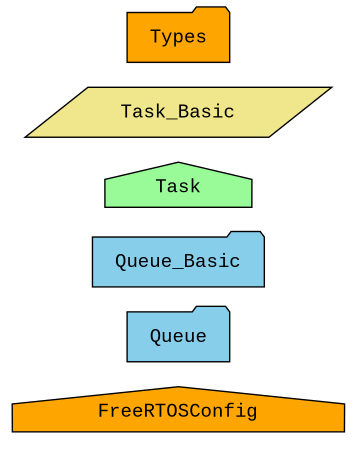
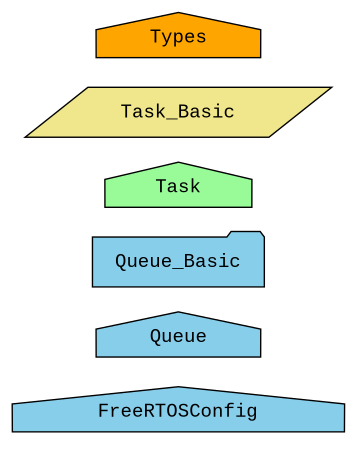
(178, 37) -> (178, 37)
(178, 337) -> (178, 337)
(178, 412) -> (178, 412)
